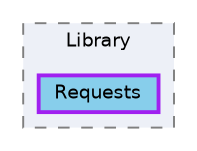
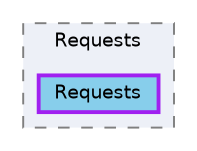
(99, 42) -> (99, 42)
